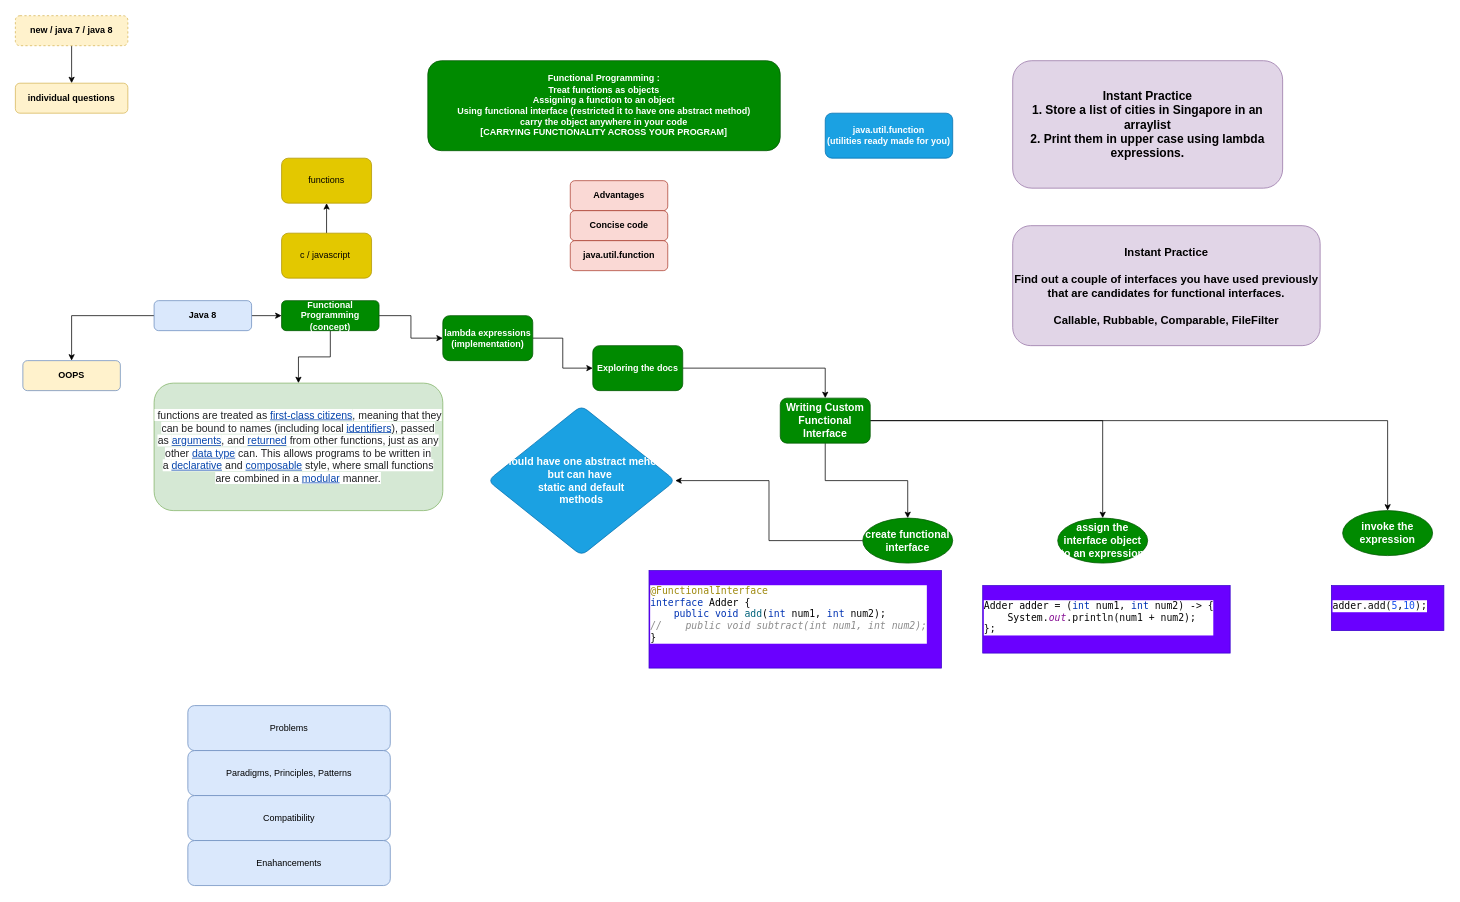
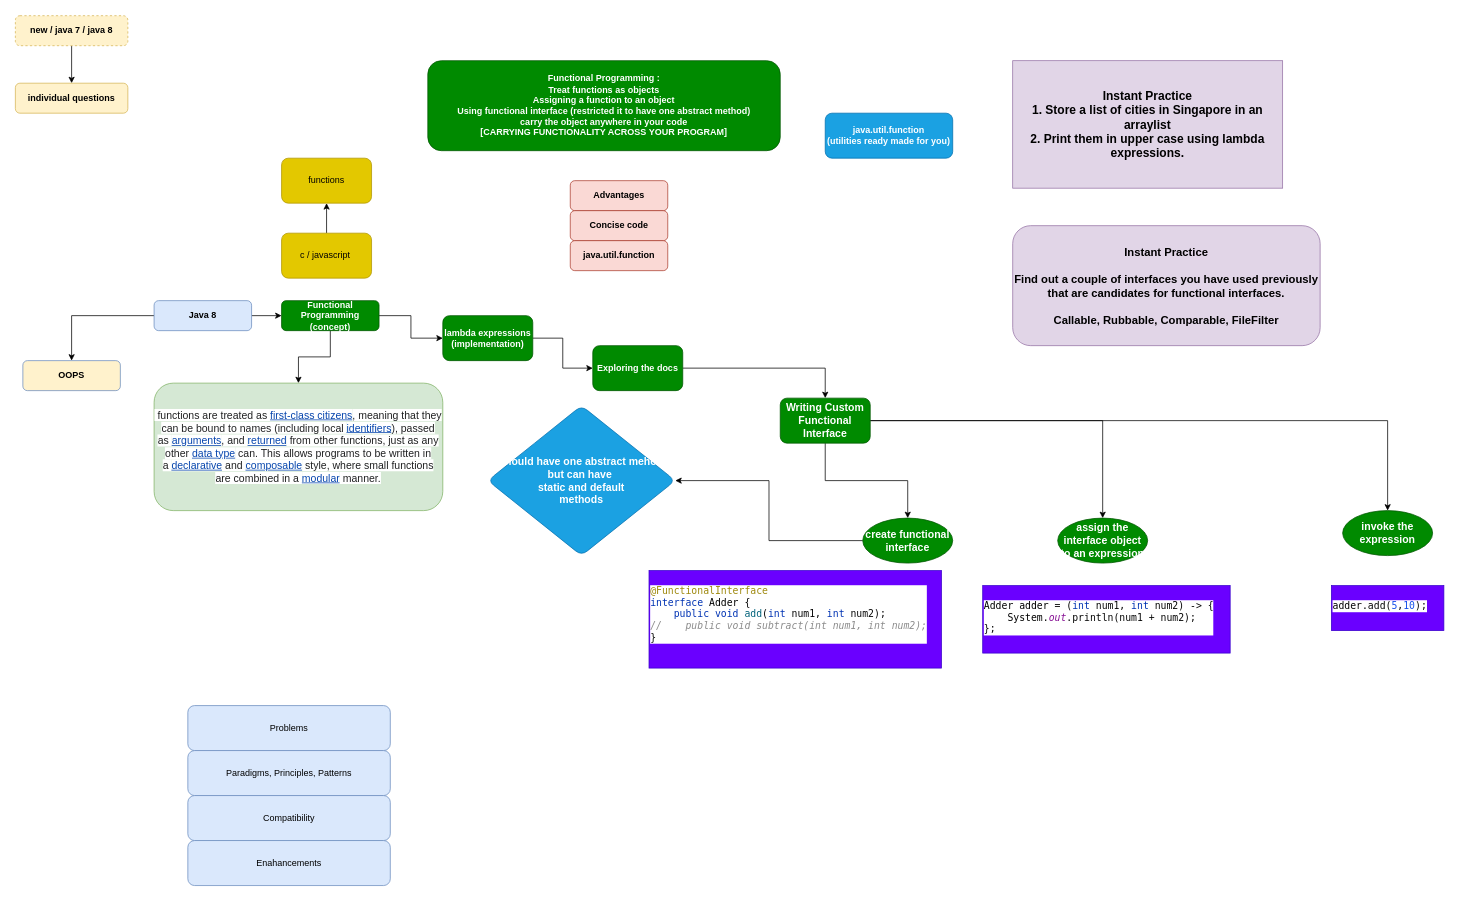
(1148, 124) -> (1148, 124)
